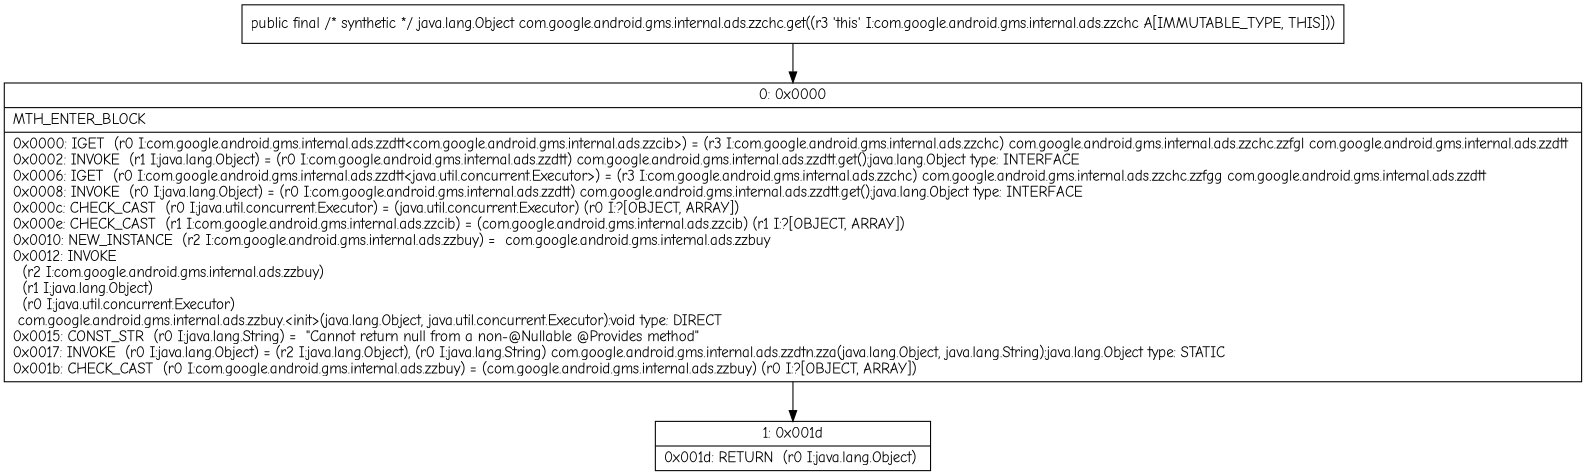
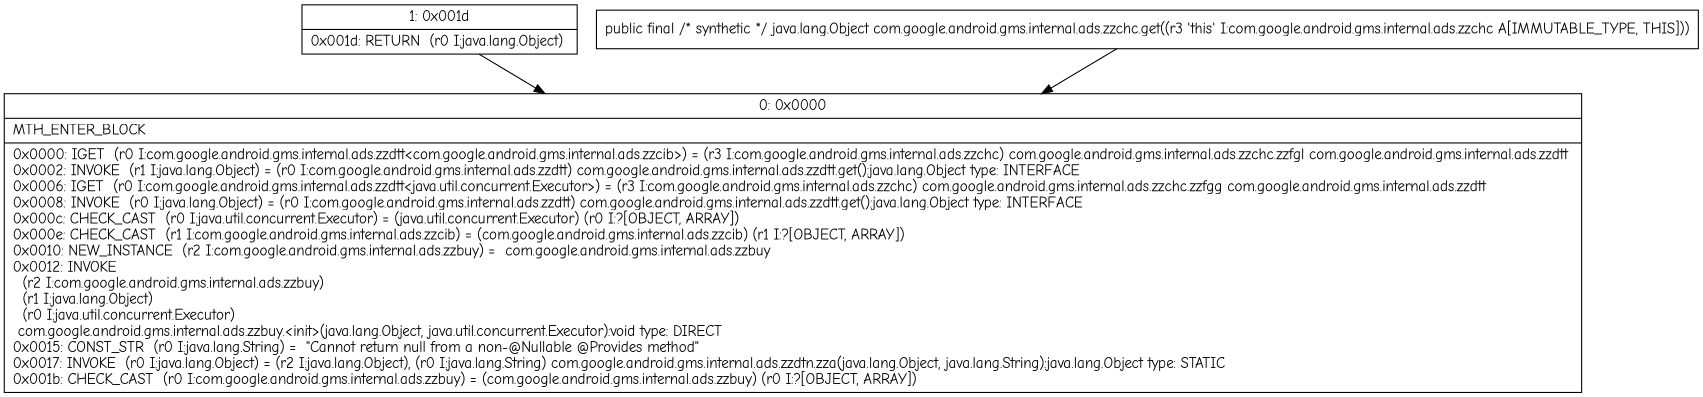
(793, 396) -> (507, 71)
